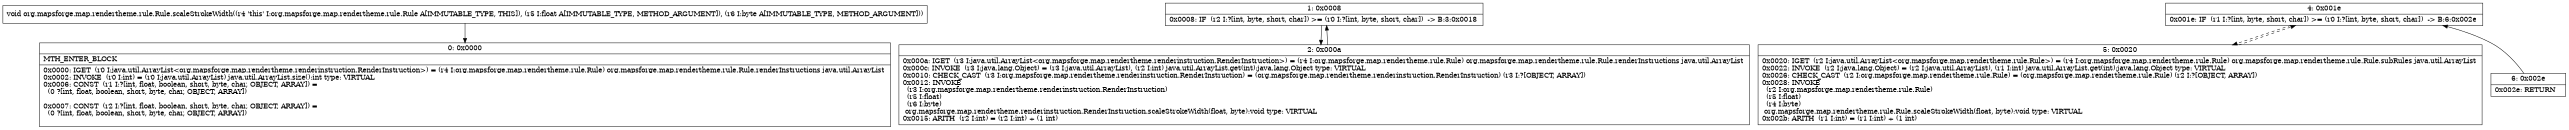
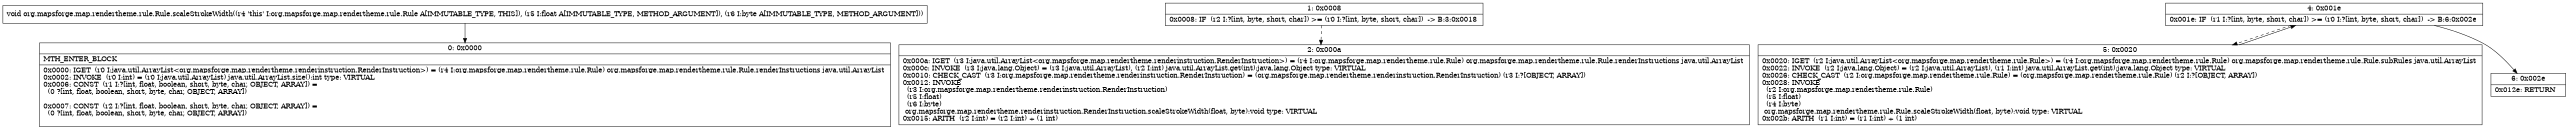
(1321, 33) -> (1321, 33)
(2265, 36) -> (2265, 36)
(1327, 38) -> none
(2490, 43) -> (2478, 41)
(2528, 90) -> (2528, 90)
